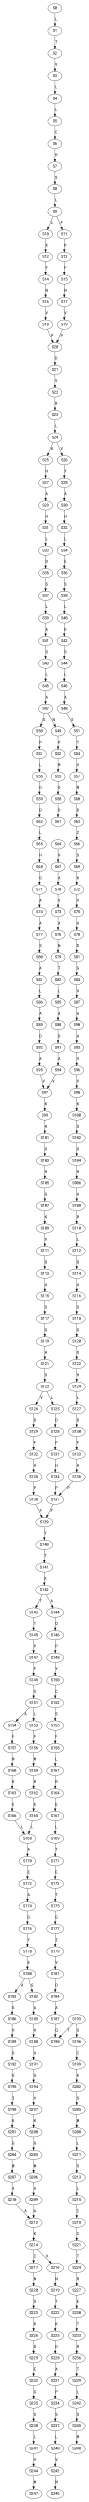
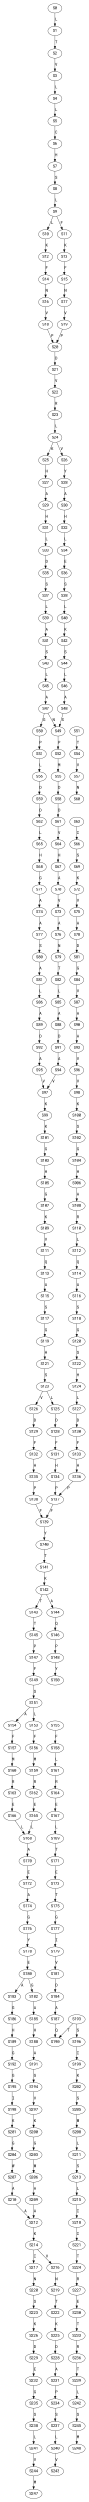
(70, 719) -> (62, 719)
(77, 809) -> none
none -> (58, 832)
(55, 1703) -> none
(55, 2494) -> none
